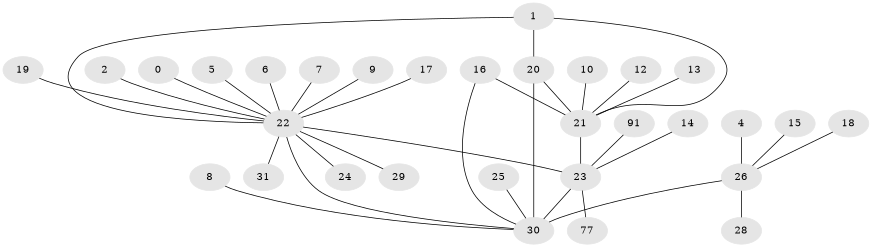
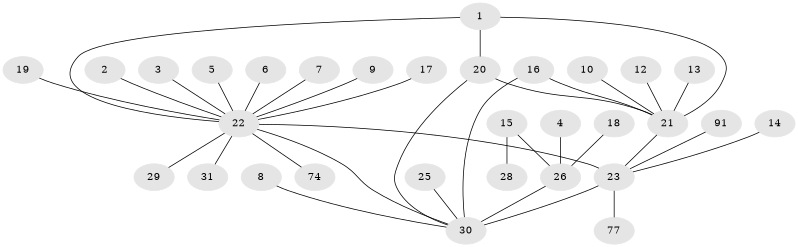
(159, 70) -> (159, 70)
(345, 177) -> (315, 177)
(741, 204) -> (507, 150)
